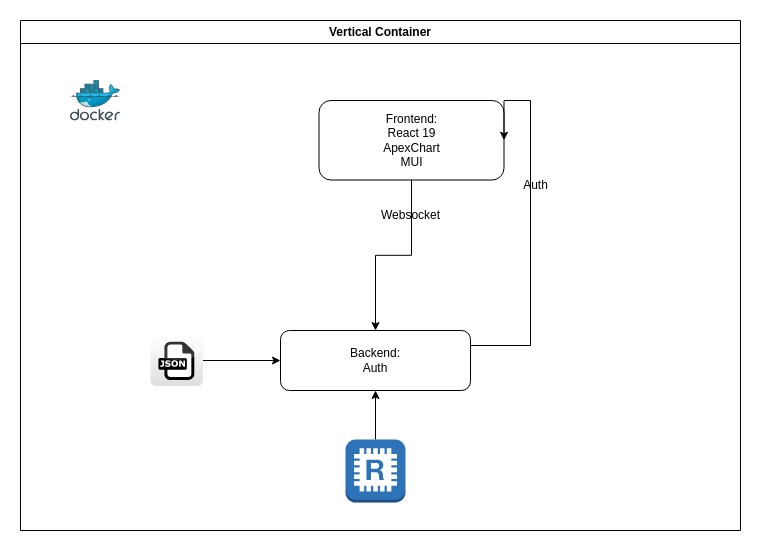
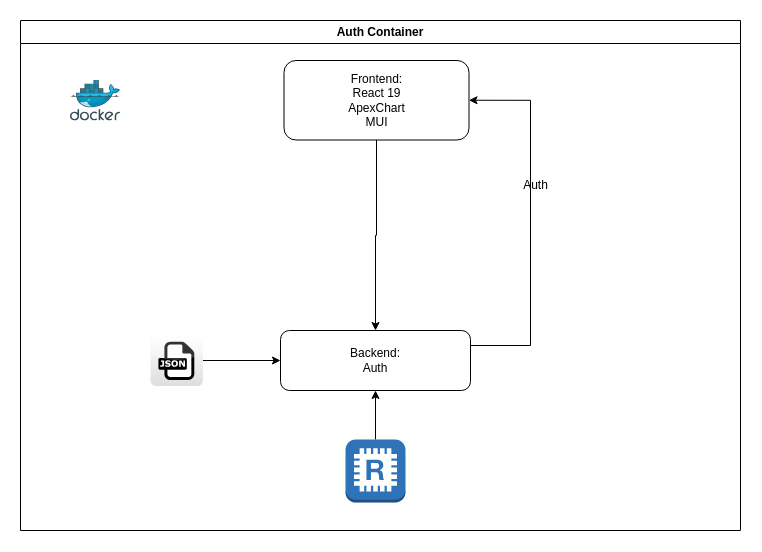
(381, 33) -> (381, 33)
(412, 140) -> (377, 100)
(411, 216) -> none
